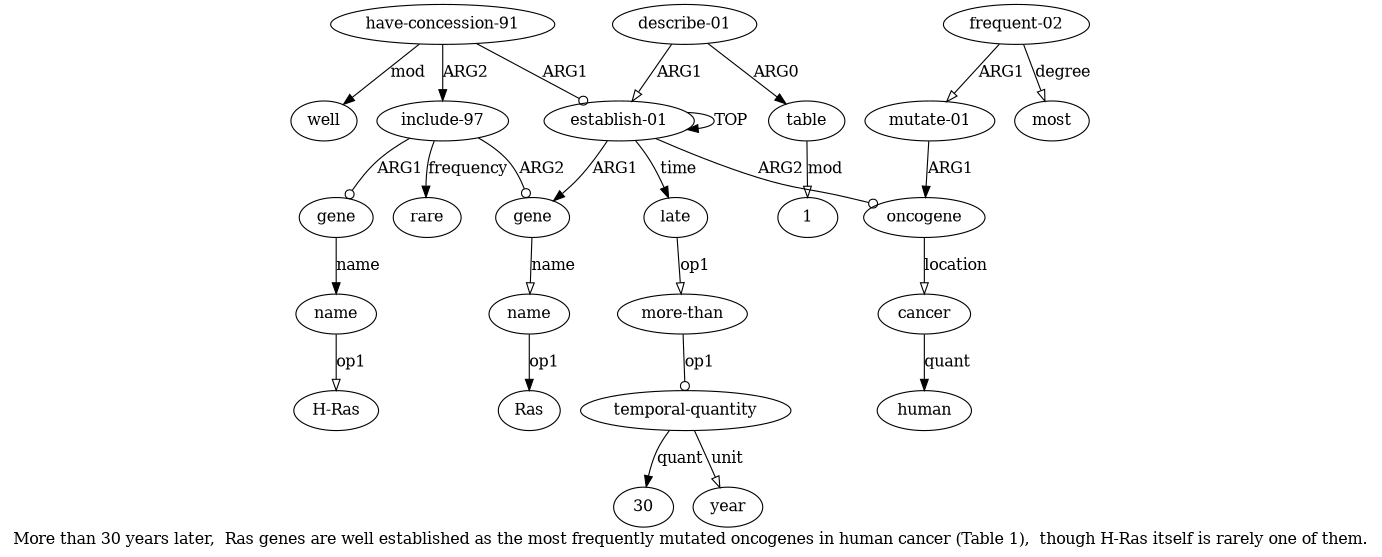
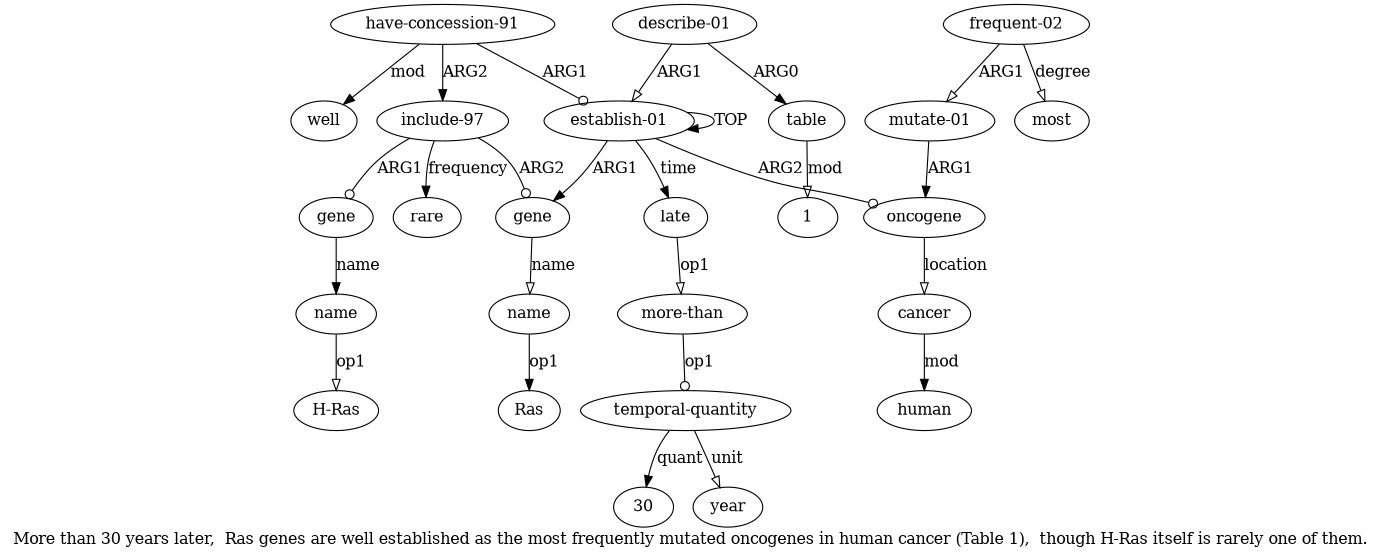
(948, 362) -> (942, 362)
